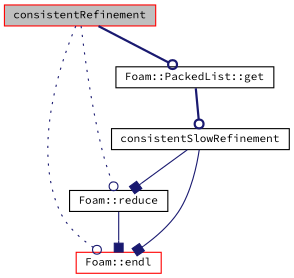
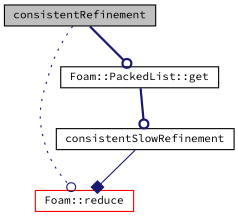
(80, 15) -> (80, 15)
(119, 201) -> (84, 201)
(119, 263) -> none
